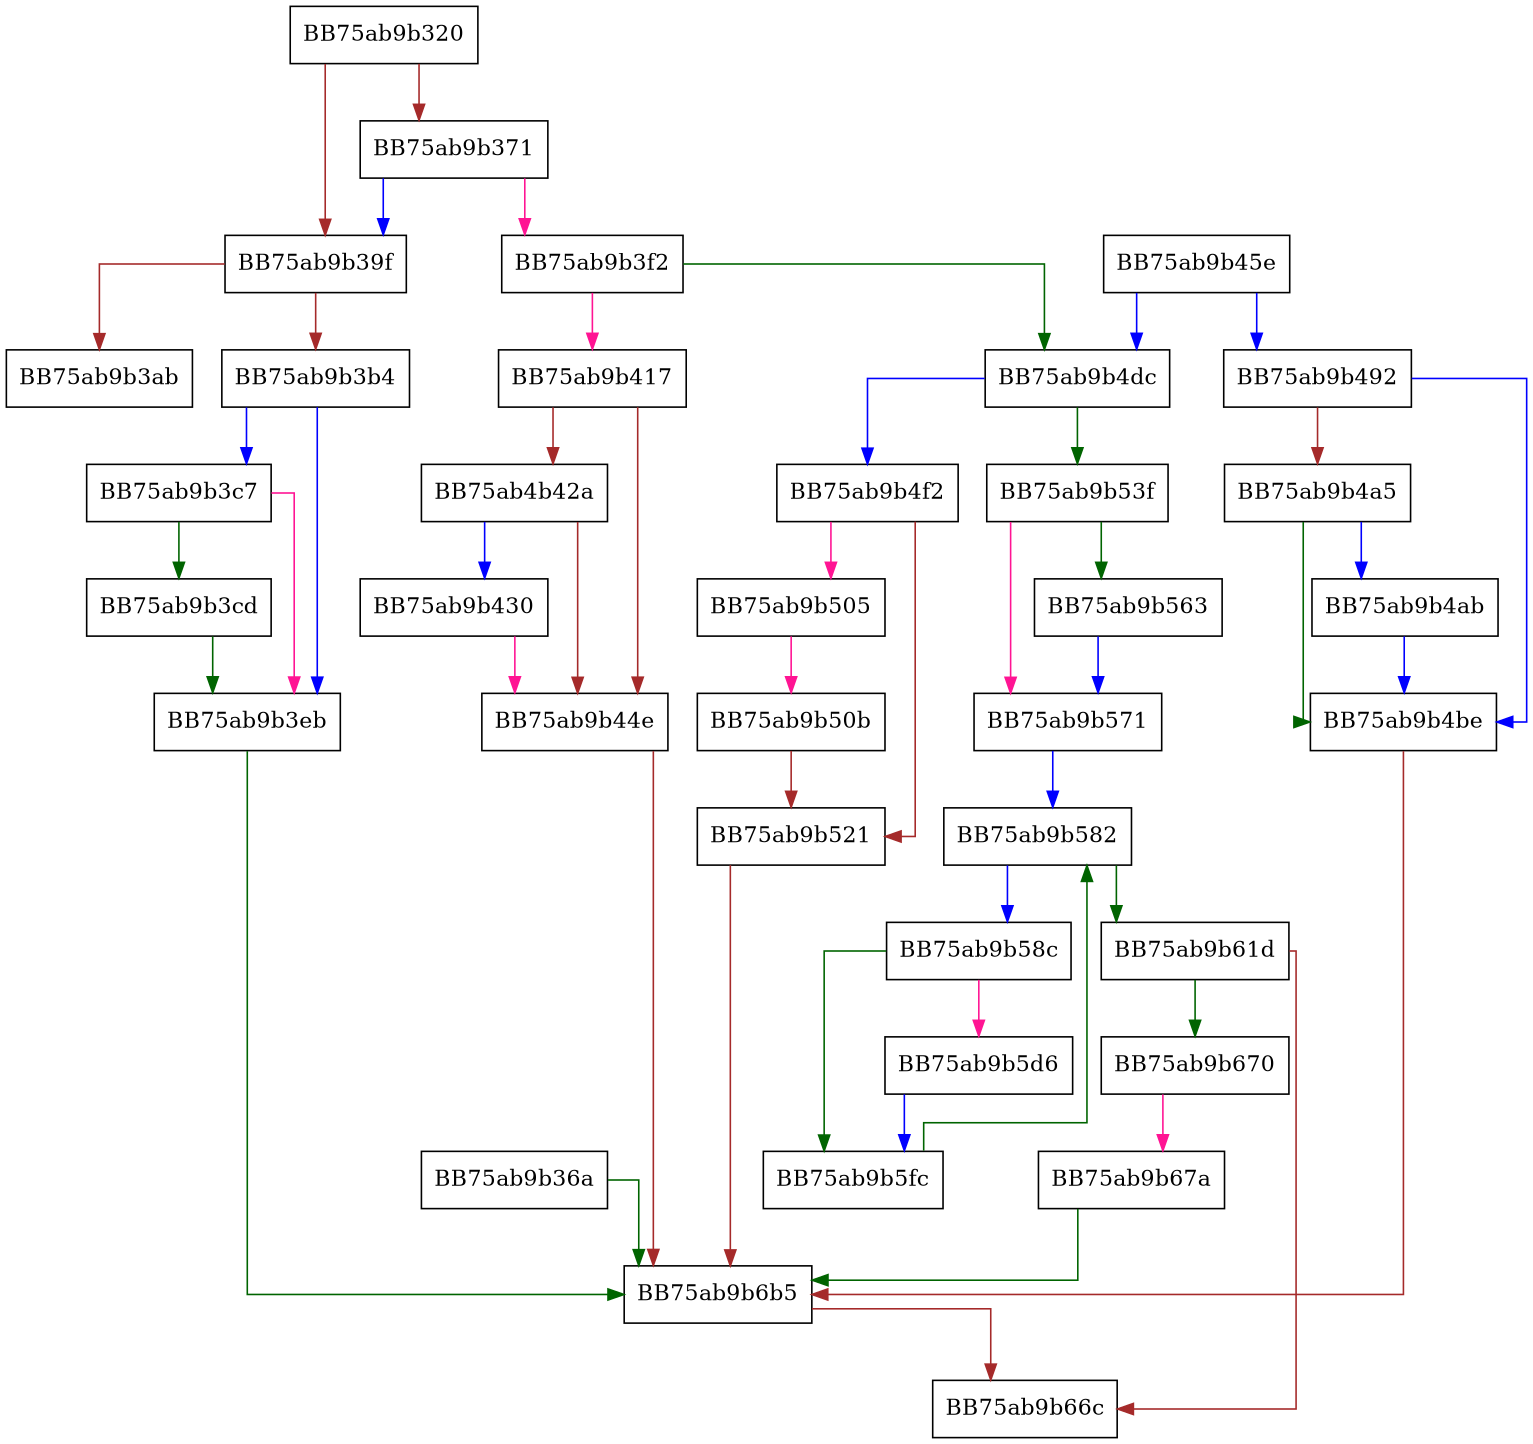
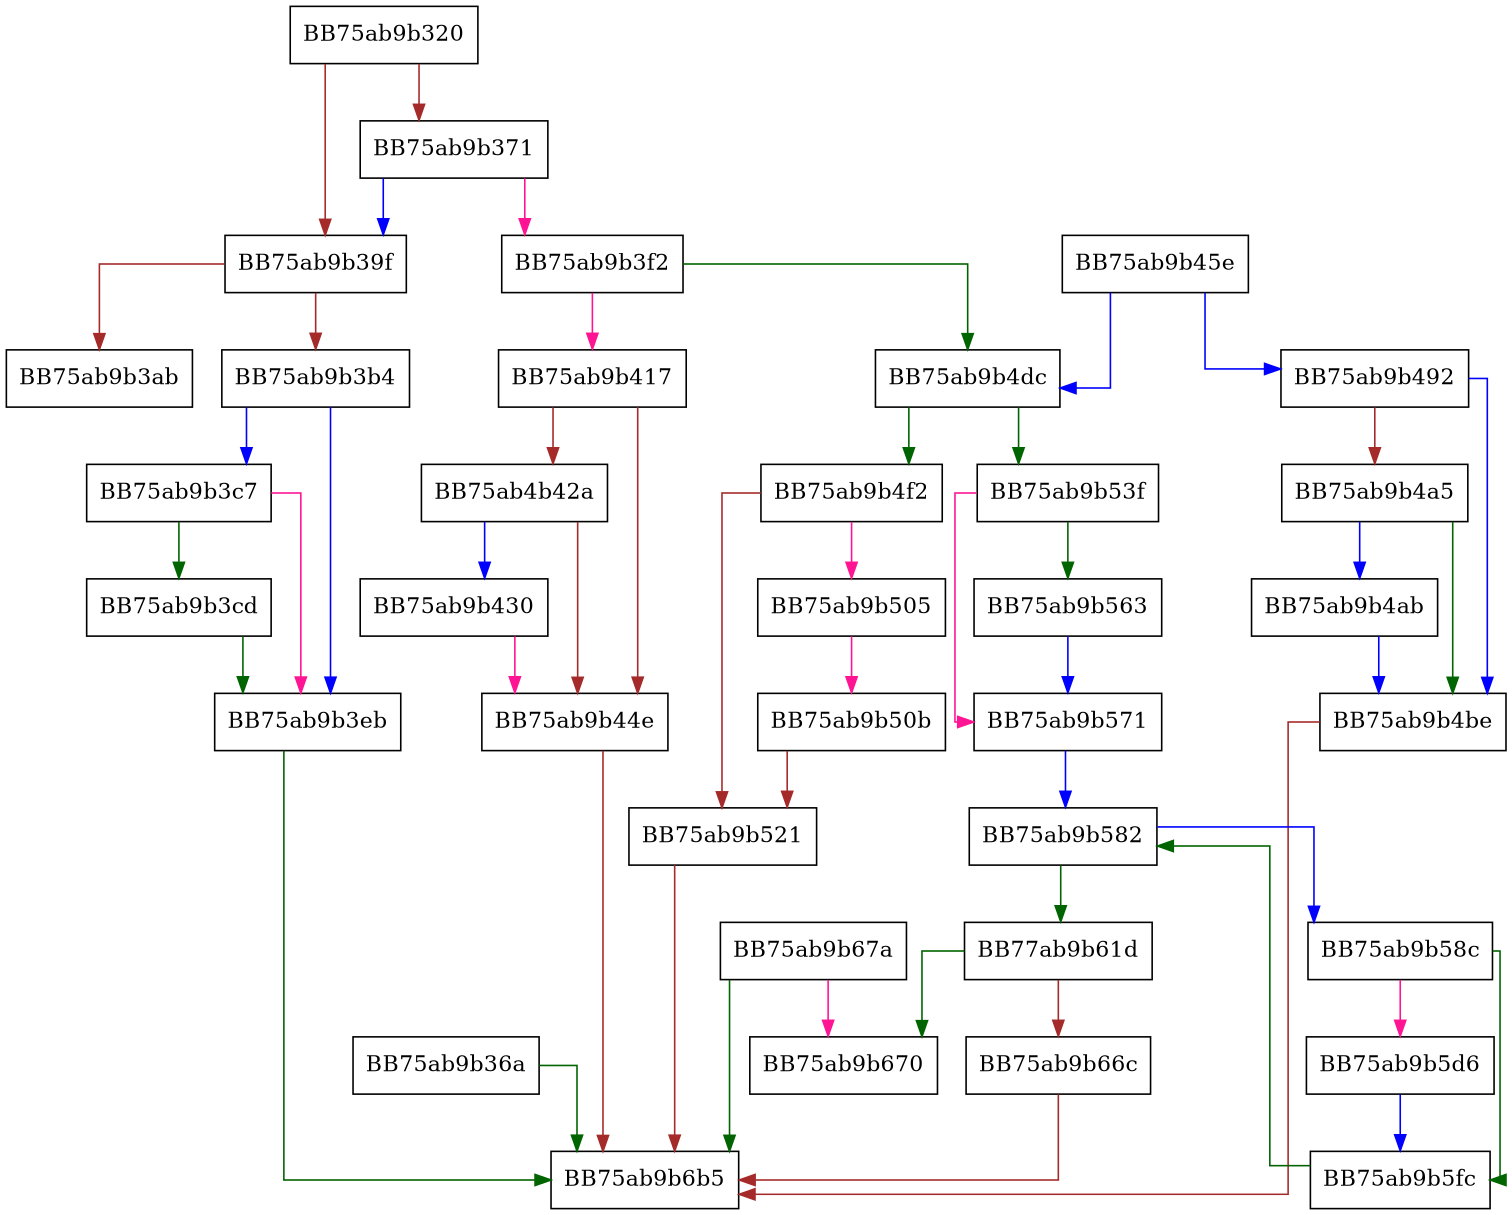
(891, 378) -> (909, 428)
(1195, 951) -> (1058, 951)
(1163, 1115) -> (828, 1000)
(929, 1309) -> (950, 1180)
